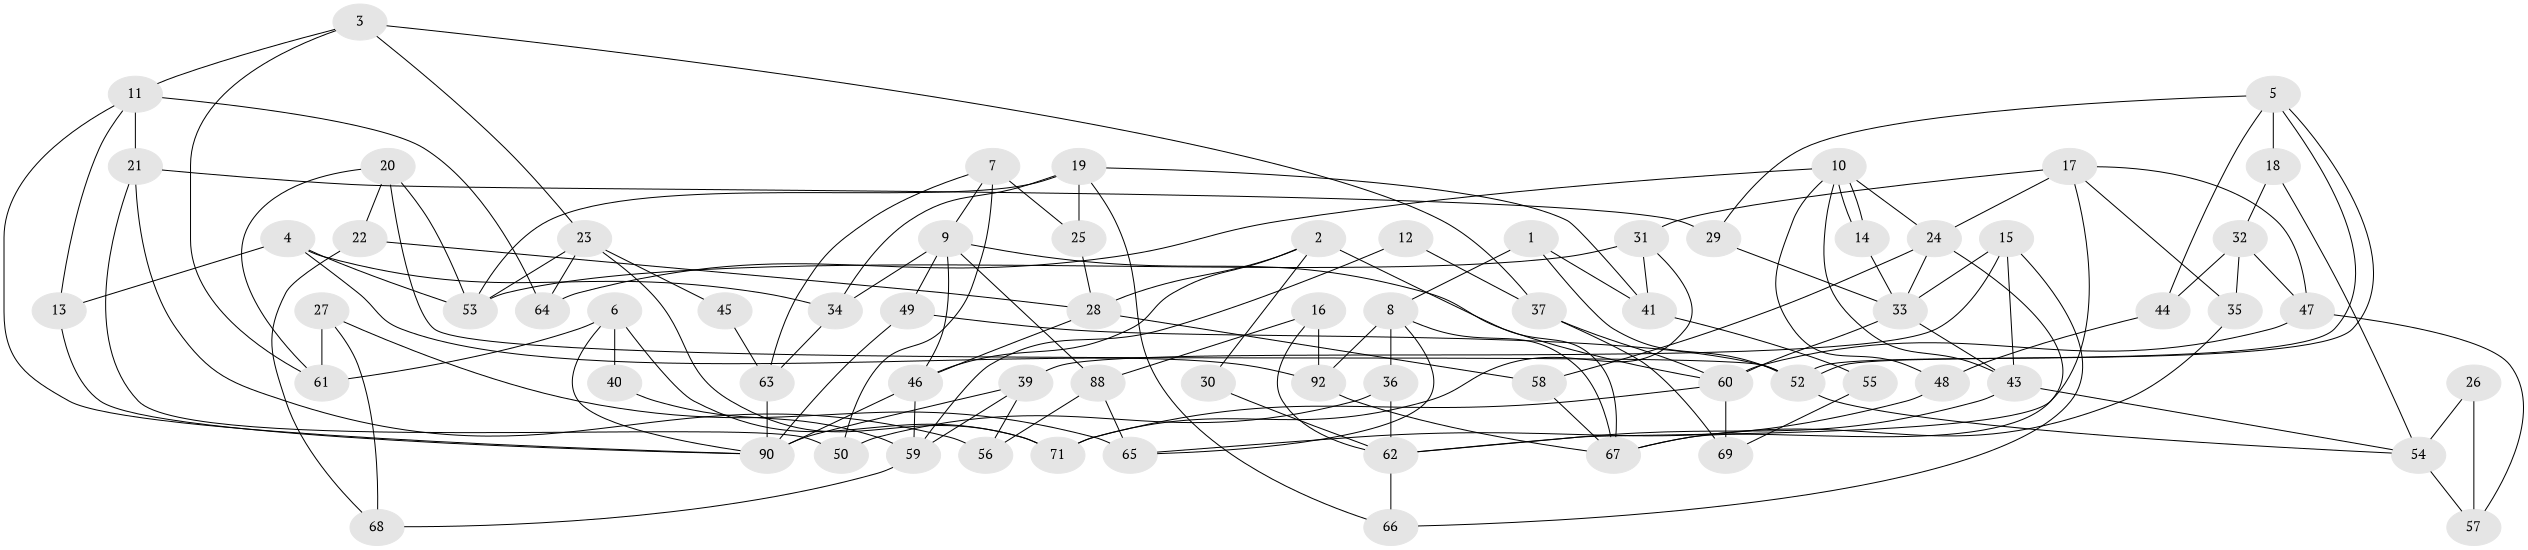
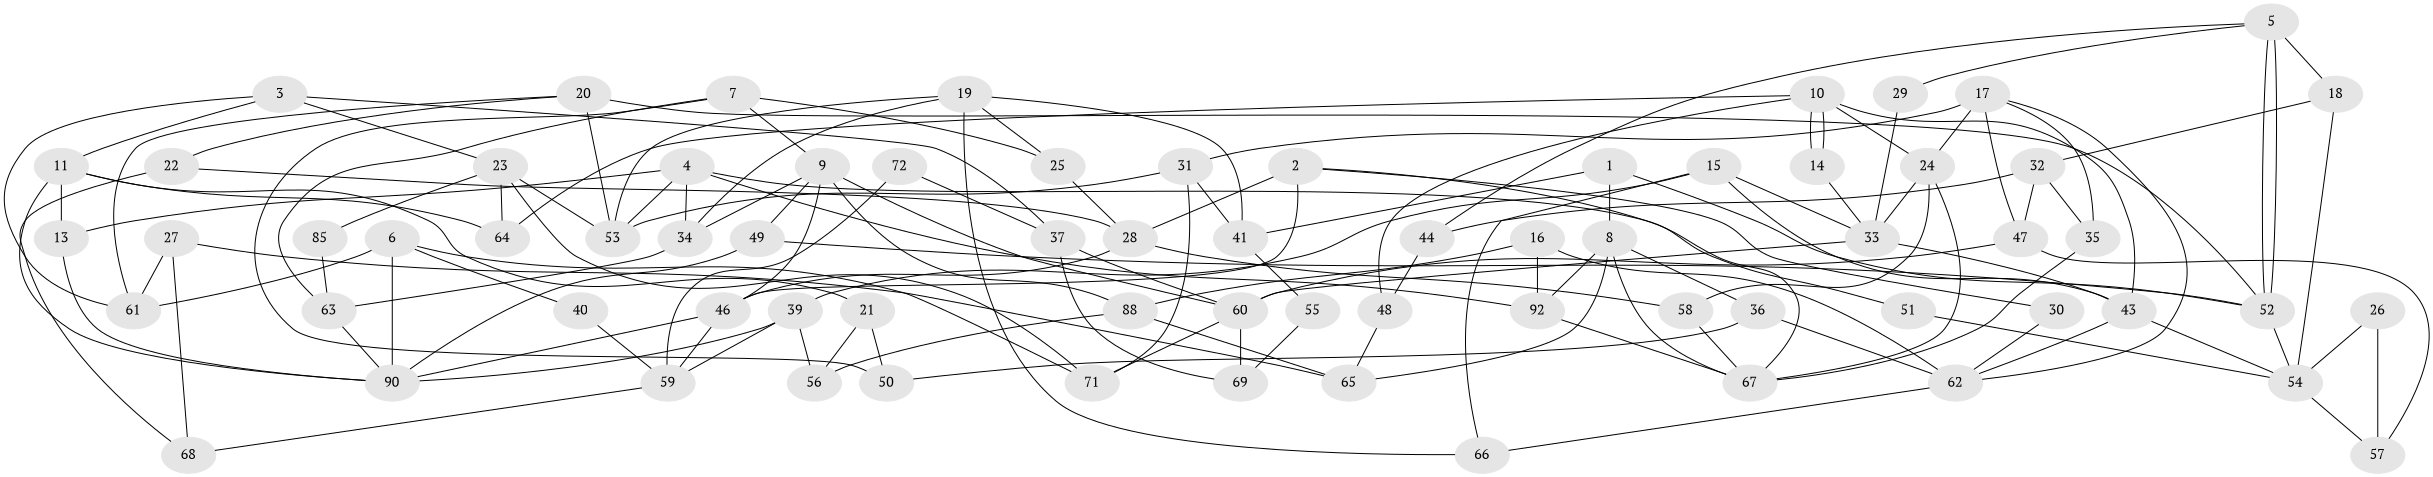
(1044, 193) -> none
(1406, 239) -> (900, 166)
(725, 311) -> (320, 239)
none -> (1908, 311)
